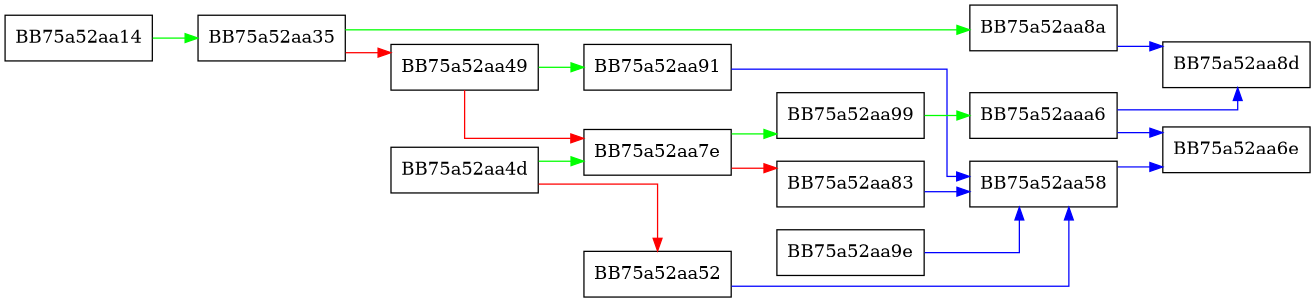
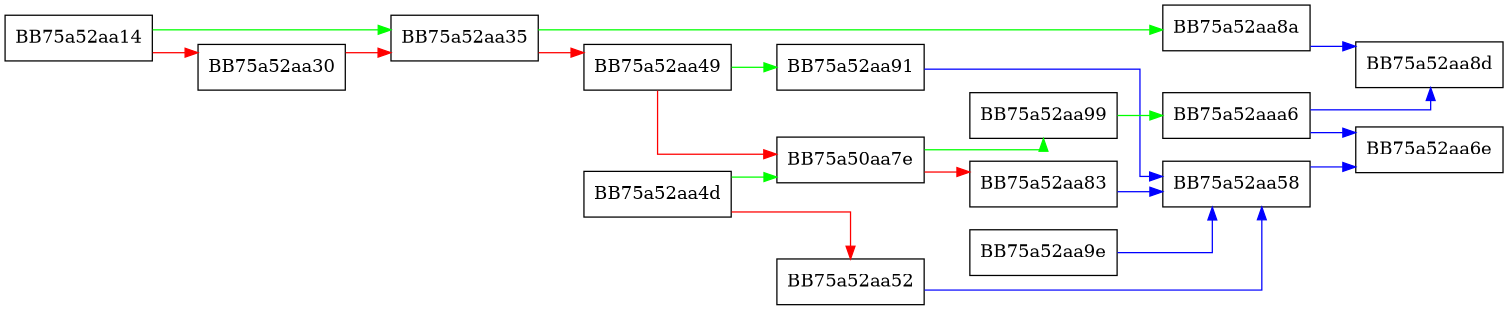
none -> (272, 67)
(658, 152) -> (851, 160)
